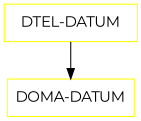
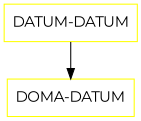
(71, 23) -> (71, 23)
